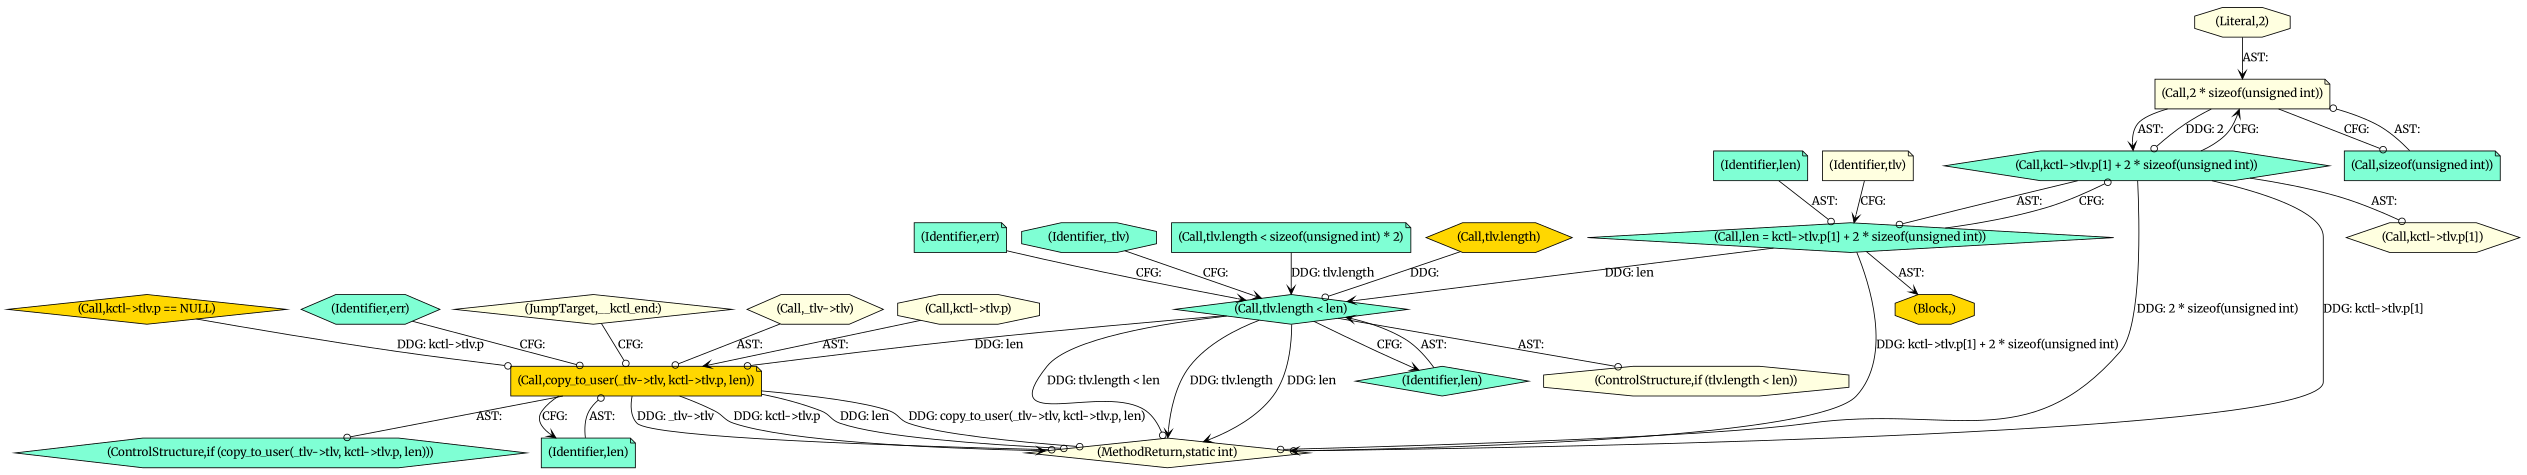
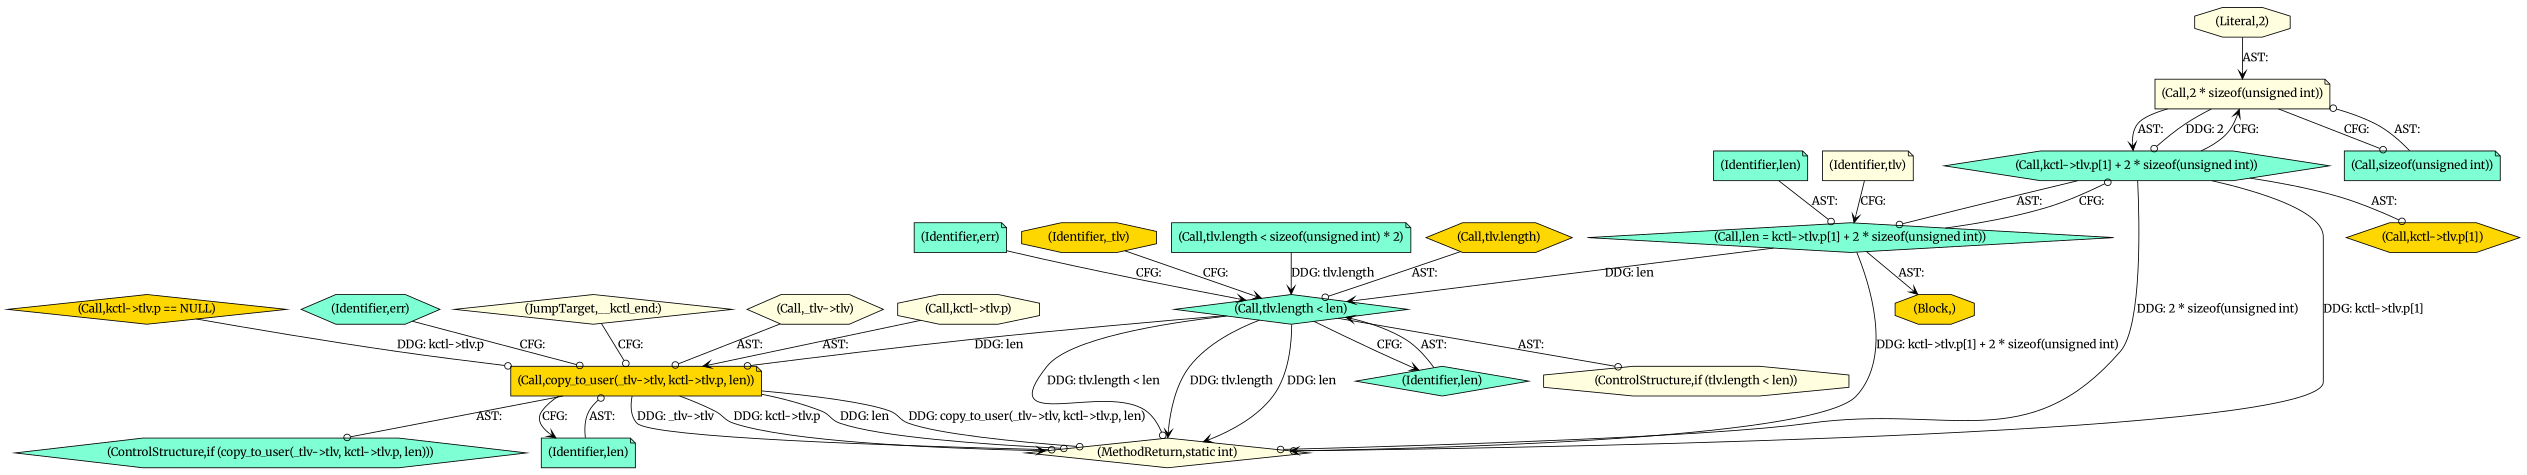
(1089, 238) -> (1089, 238)
(2433, 238) -> (2433, 238)
(1426, 273) -> (1426, 273)
